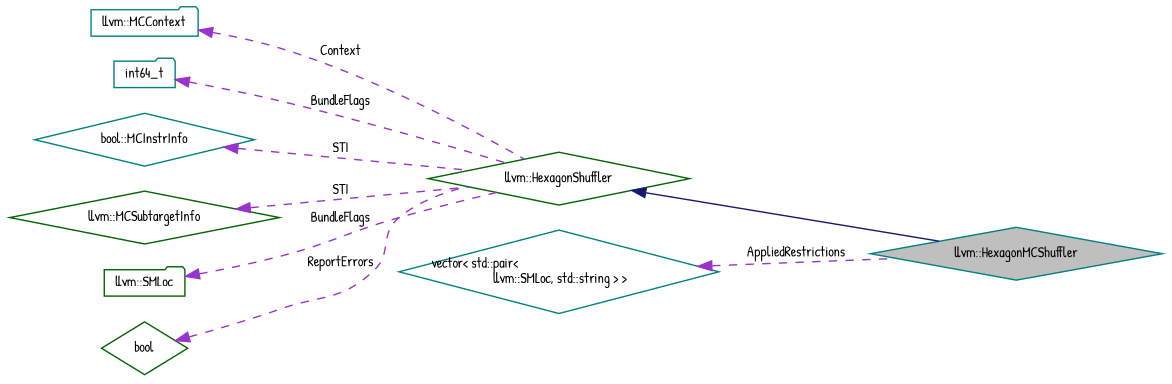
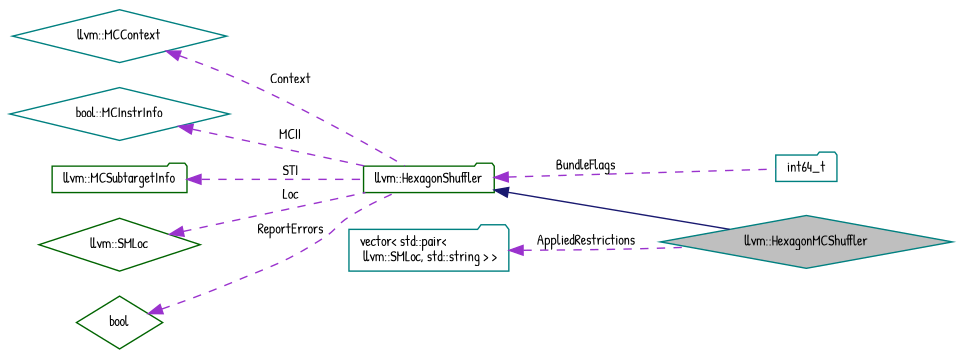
(145, 23) -> (120, 36)
(348, 118) -> (642, 173)
(339, 149) -> (289, 136)
(559, 179) -> (429, 179)
(145, 218) -> (120, 179)
(339, 218) -> (289, 195)
(559, 272) -> (429, 250)
(145, 283) -> (120, 245)
